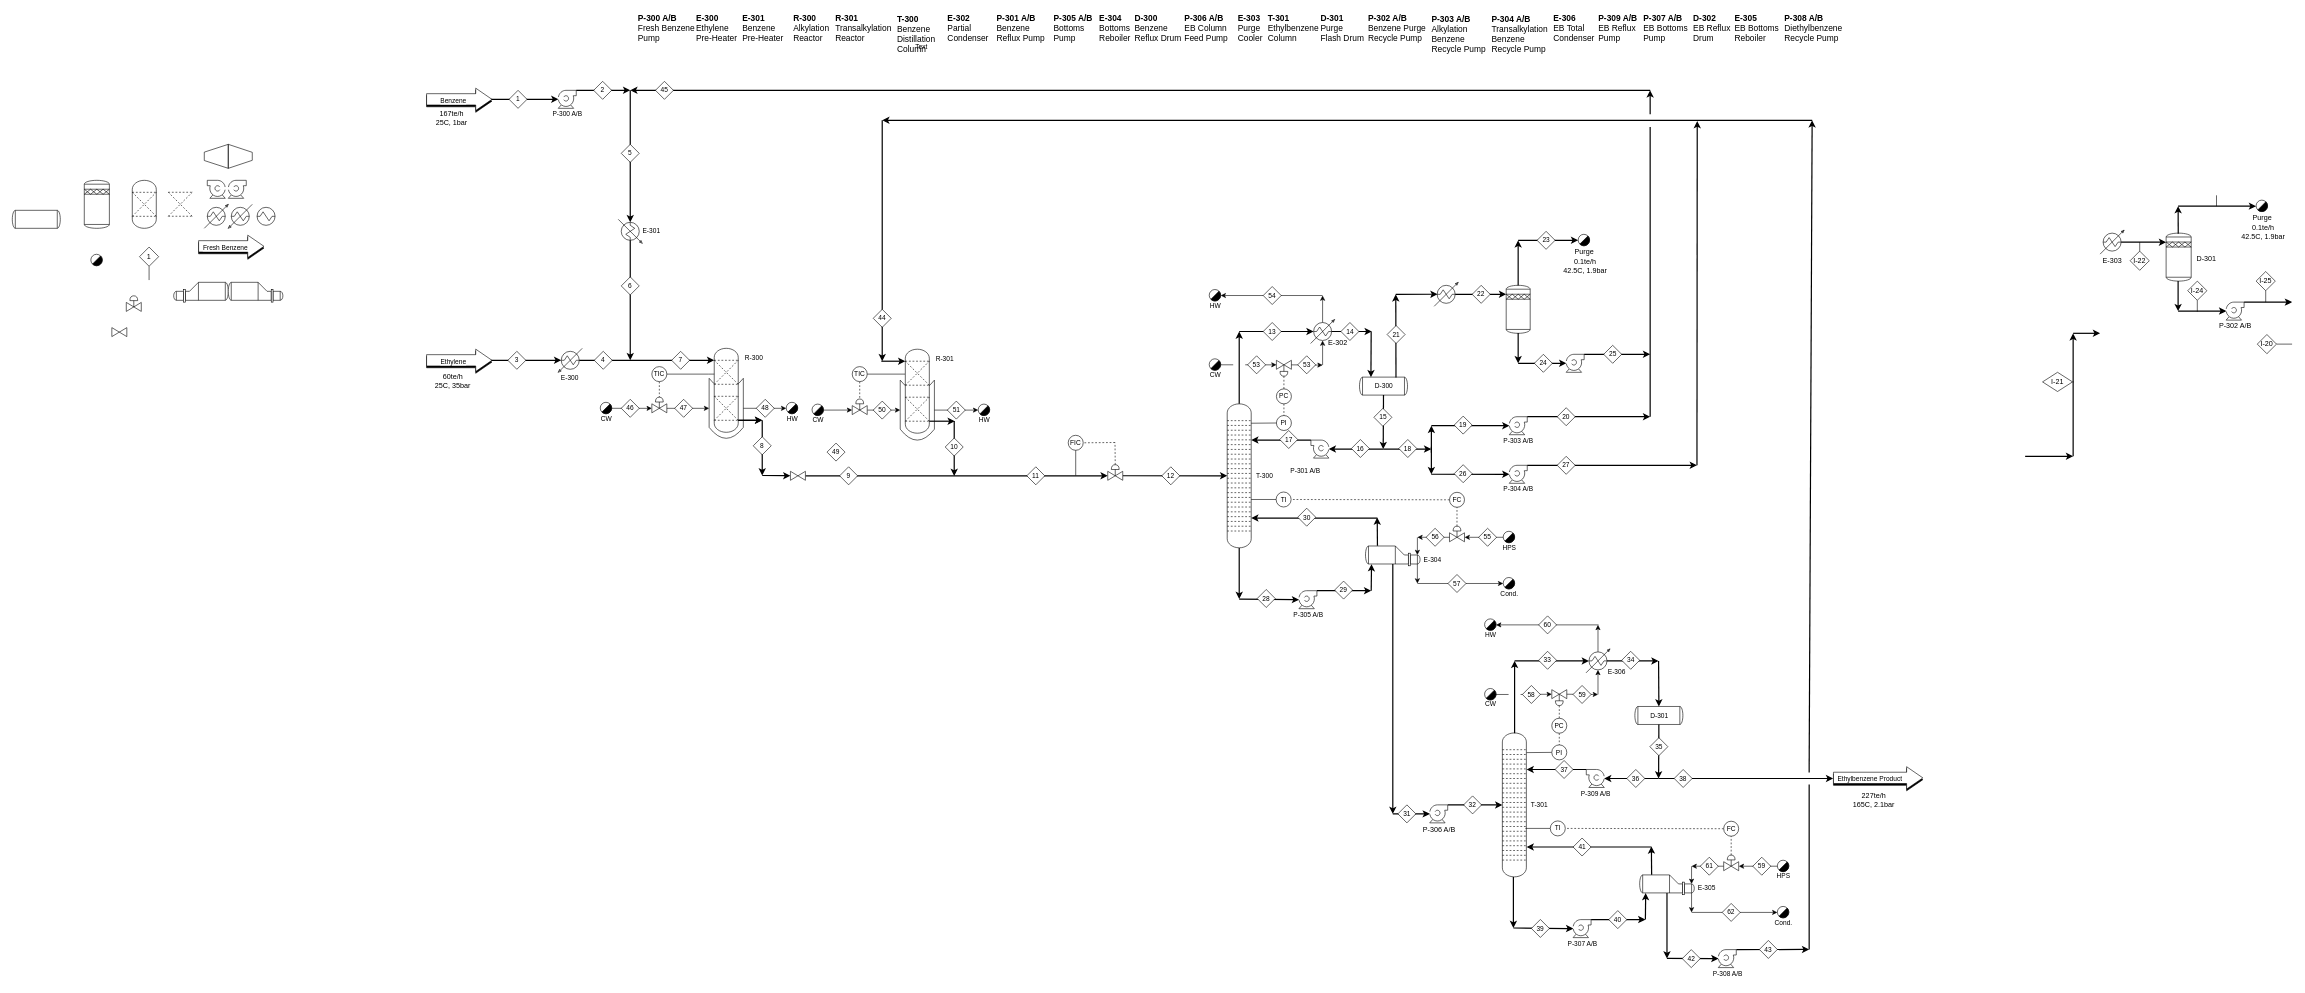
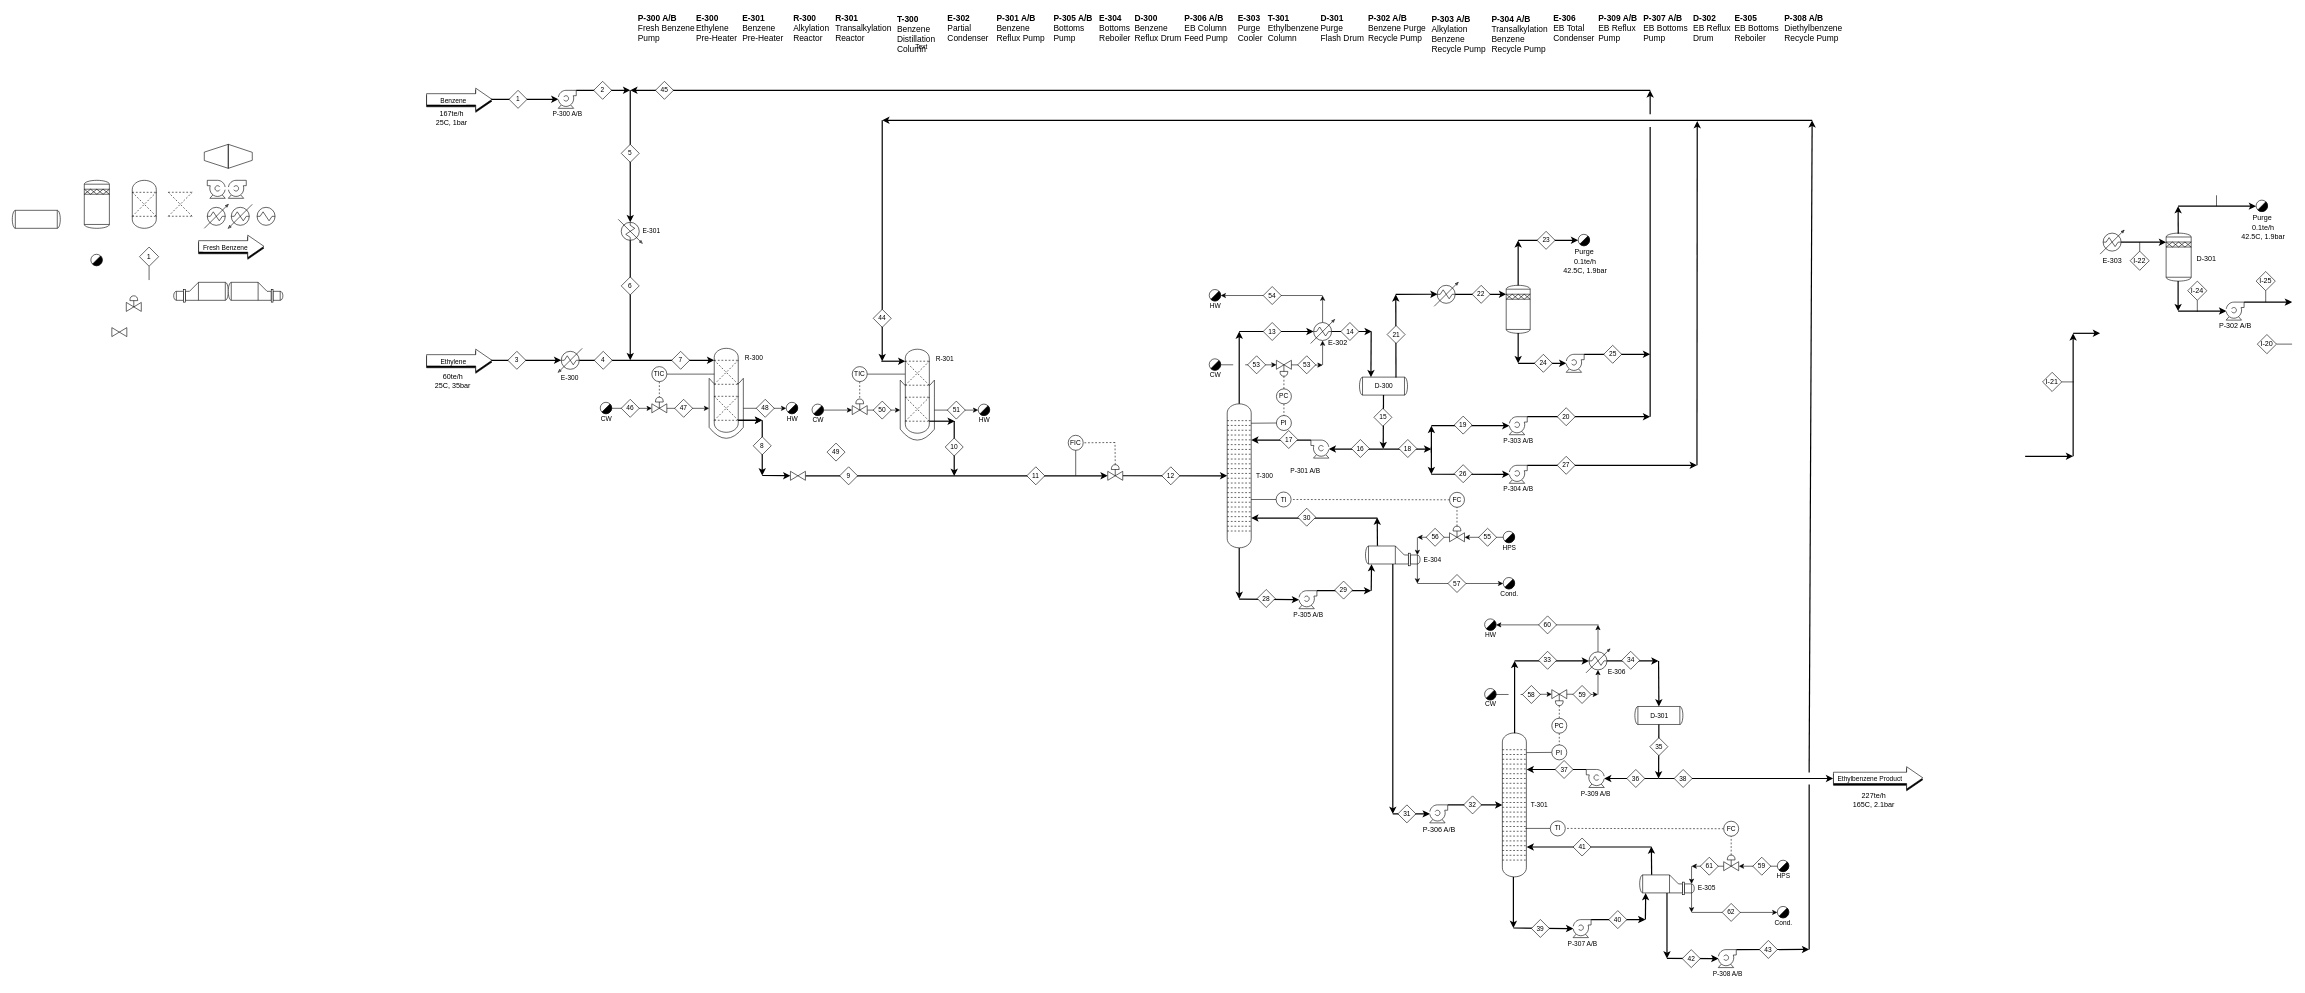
(2058, 382) -> (2052, 382)
